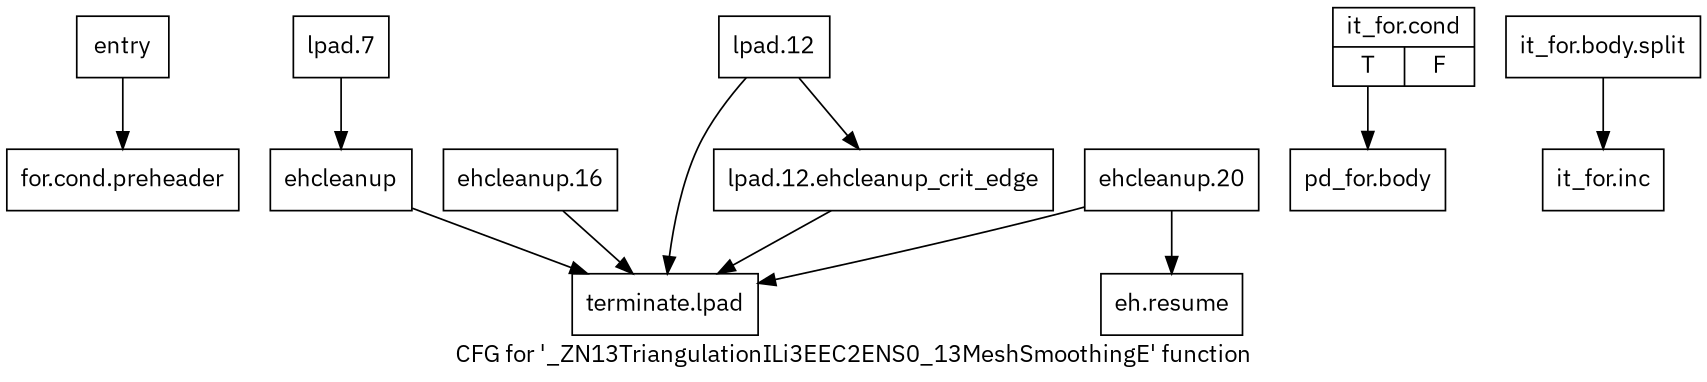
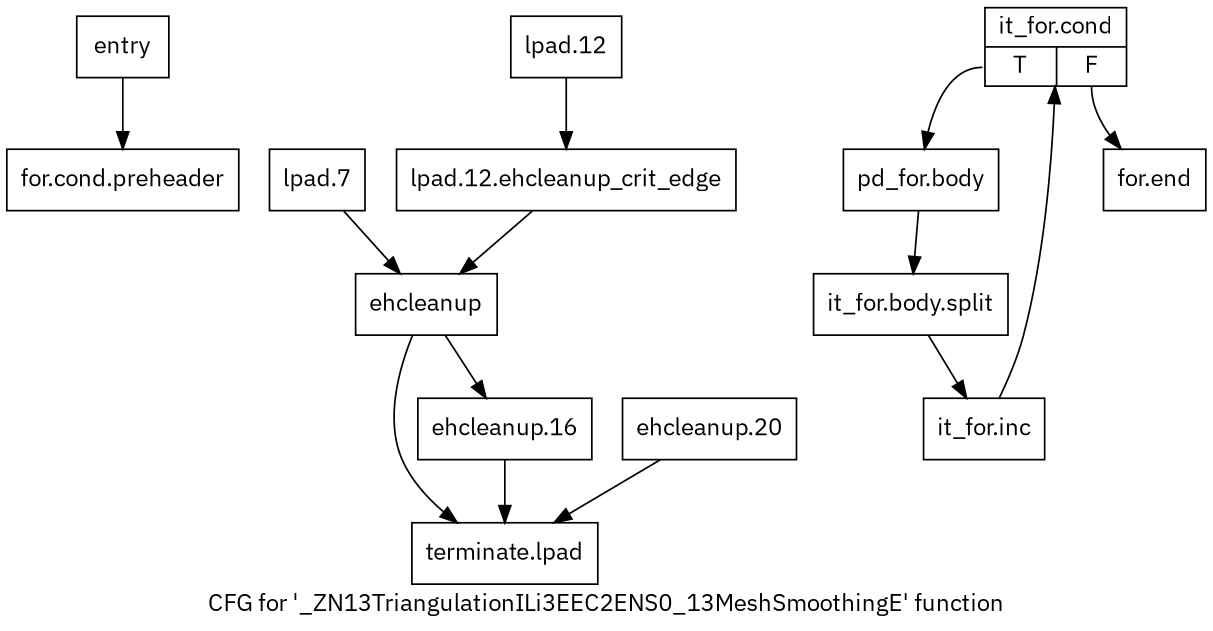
(693, 160) -> none
none -> (1155, 180)
none -> (917, 234)
(782, 238) -> (503, 237)
none -> (1040, 254)
(1172, 304) -> none
none -> (461, 360)
